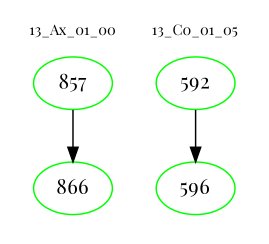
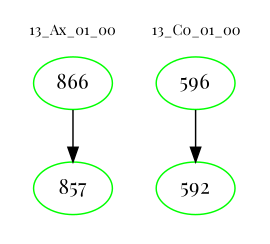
(196, 31) -> (196, 31)
(73, 129) -> (73, 129)
(196, 129) -> (196, 129)
